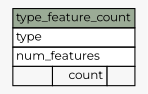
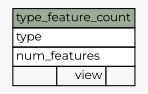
(86, 75) -> (89, 75)
